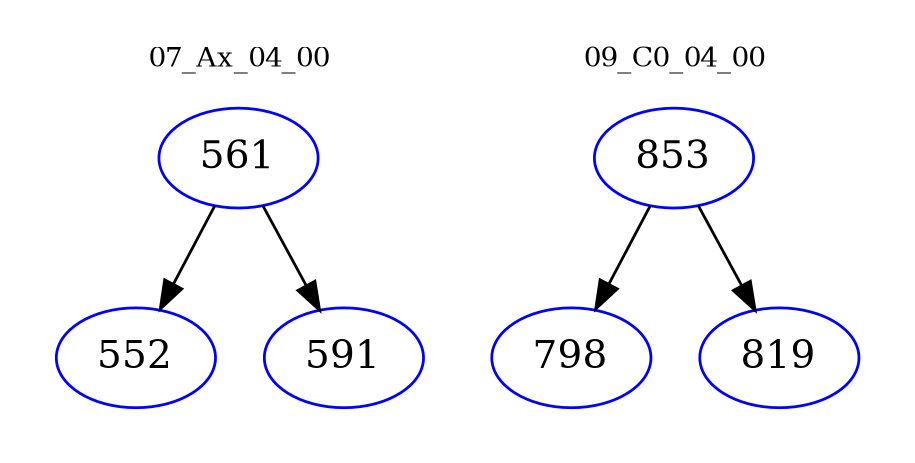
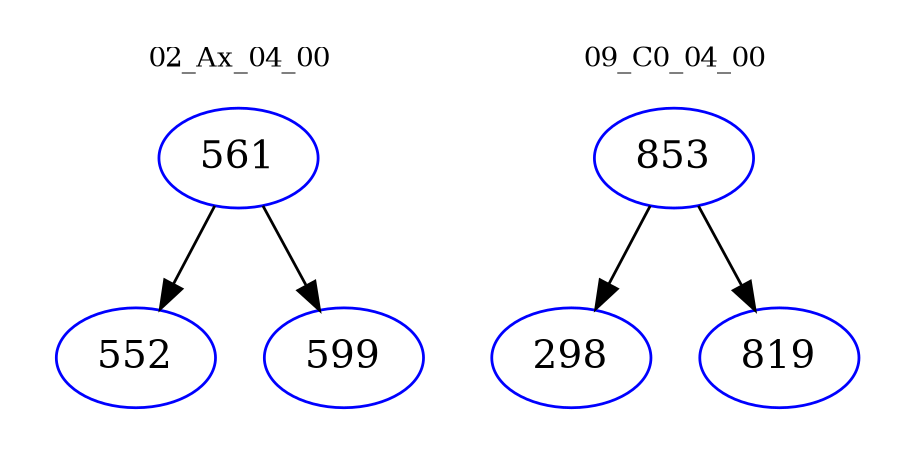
(240, 60) -> (240, 60)
(344, 358) -> (344, 358)
(571, 358) -> (571, 358)
